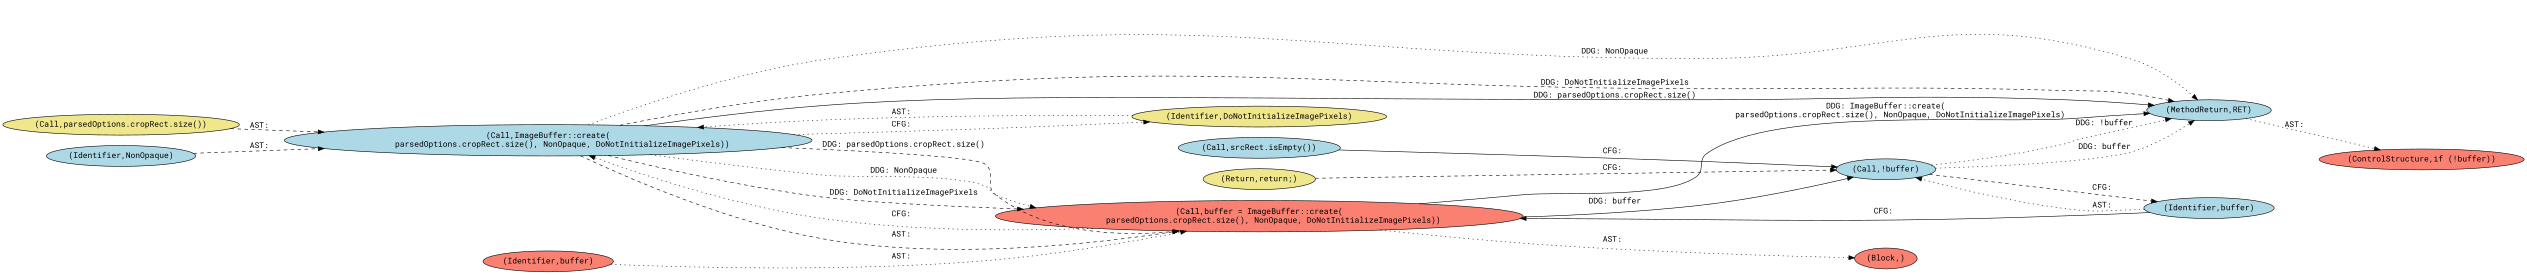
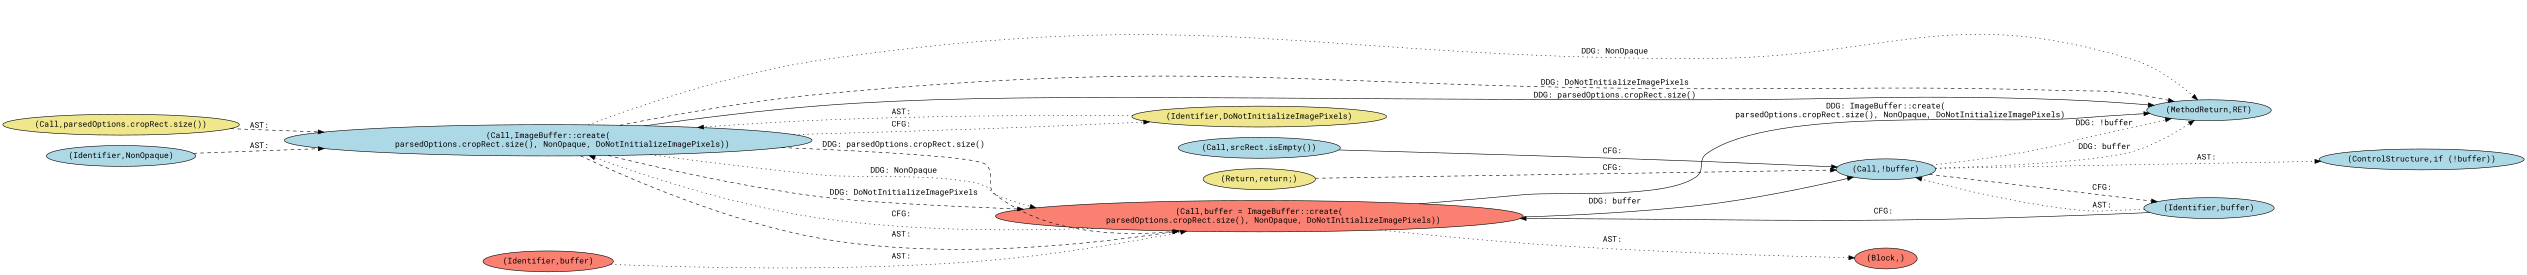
(2310, 134) -> (2125, 165)
(2422, 159) -> (2422, 159)
